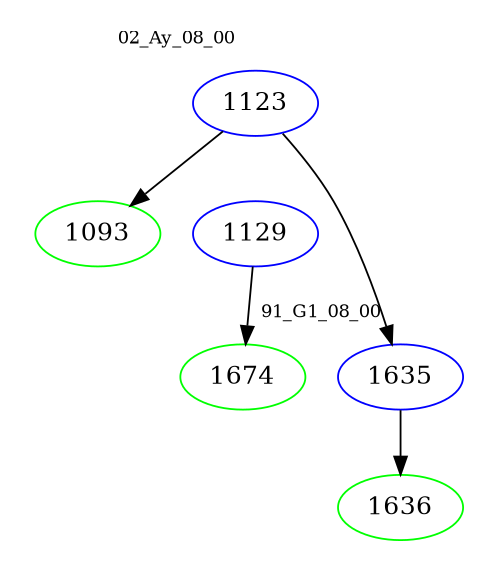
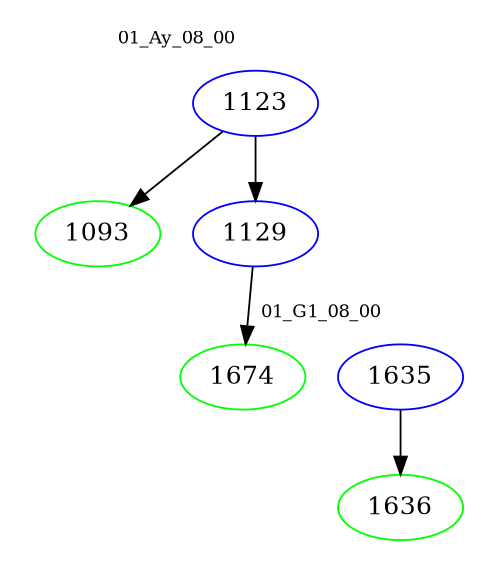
(177, 39) -> (177, 39)
(346, 224) -> (256, 160)
(322, 313) -> (322, 313)
